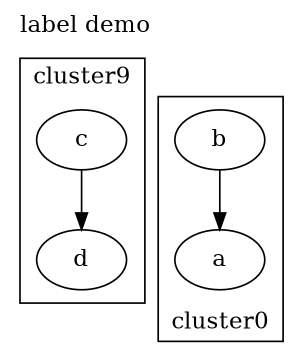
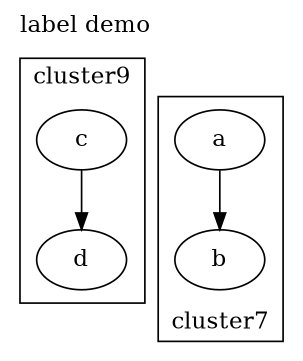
(220, 192) -> (220, 192)
(221, 322) -> (221, 322)
